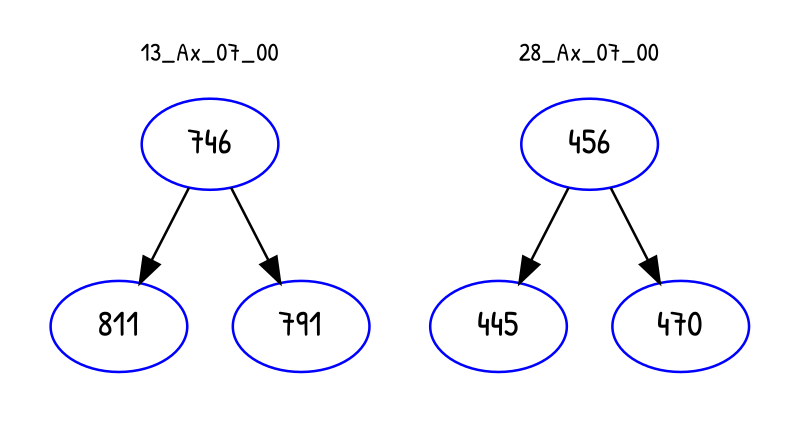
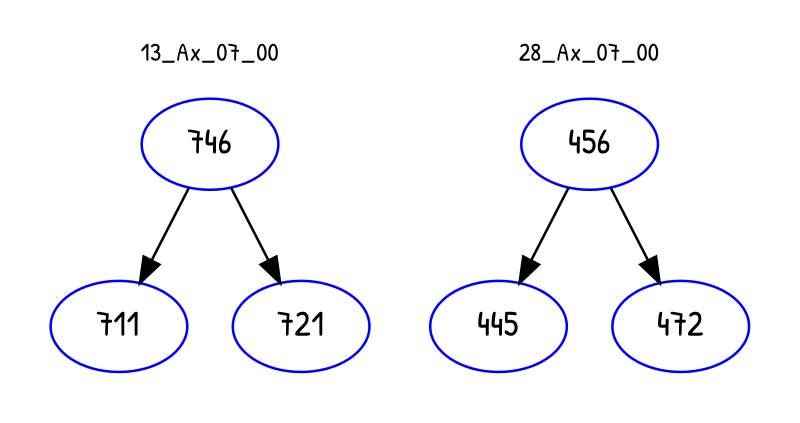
(119, 326) -> (119, 326)
(301, 326) -> (301, 326)
(681, 326) -> (681, 326)
